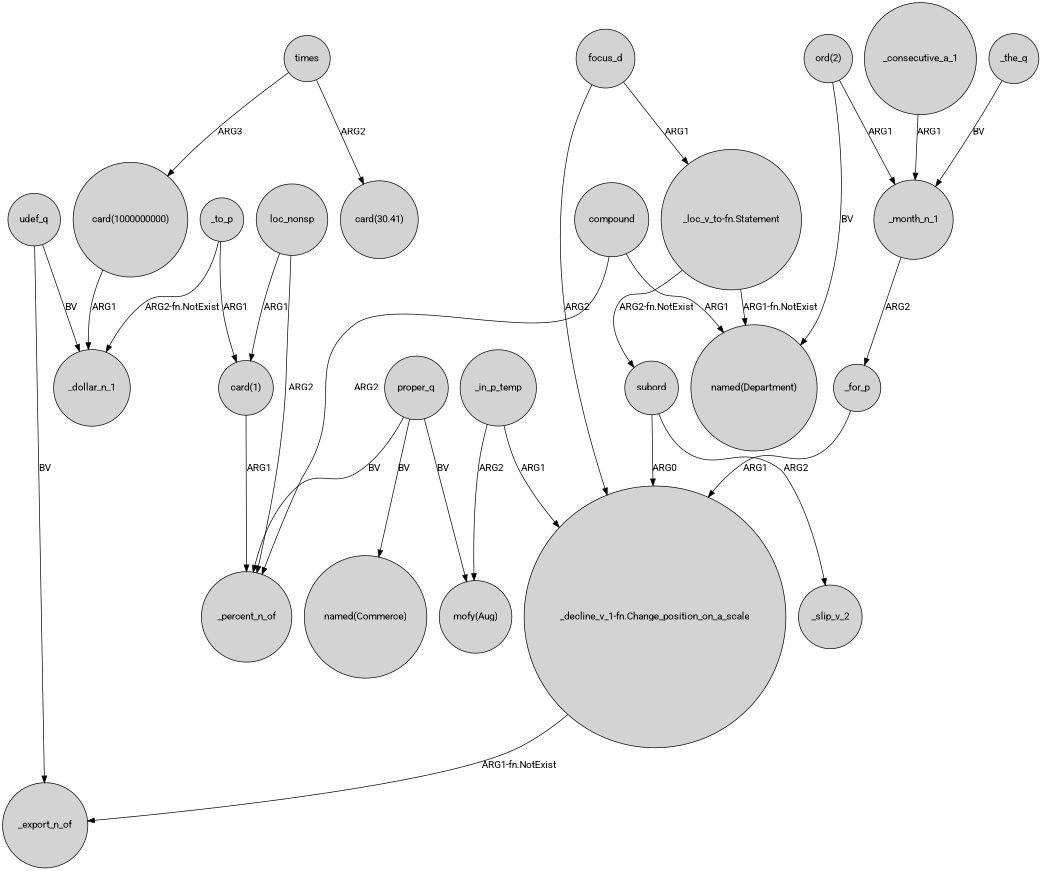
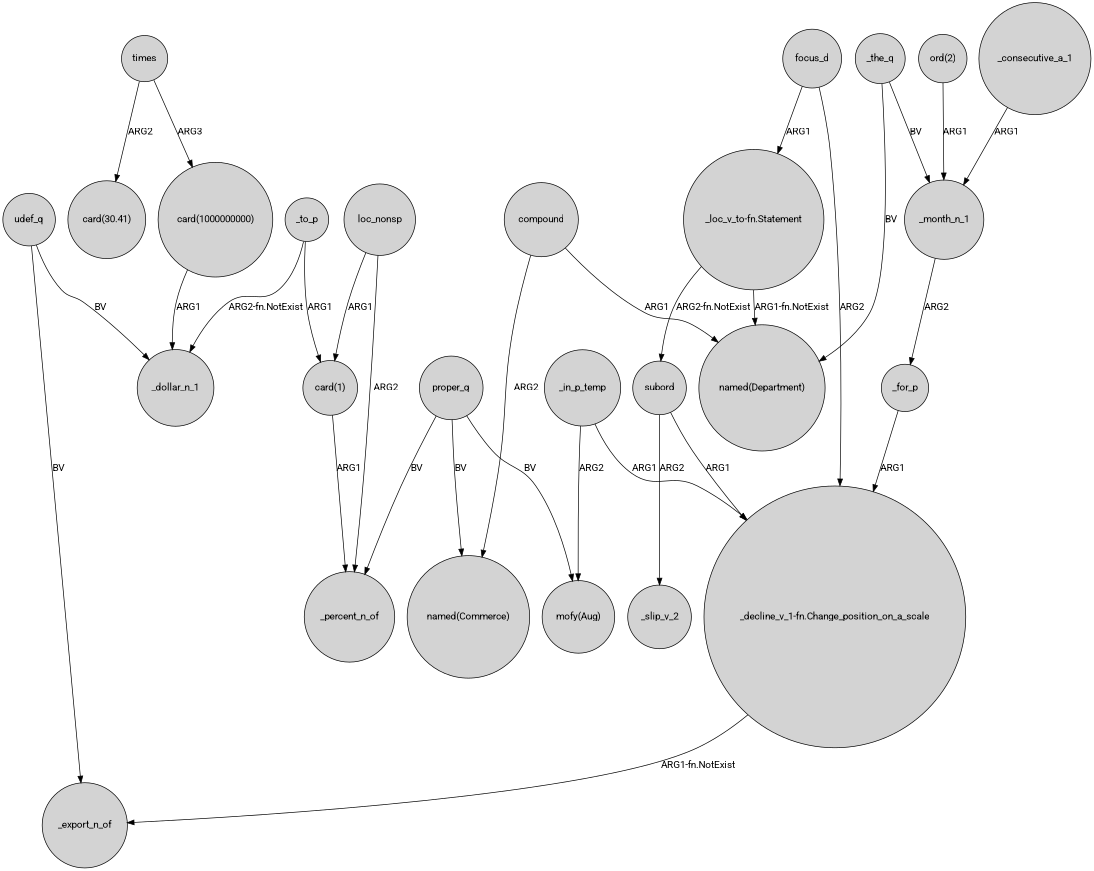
(840, 214) -> (884, 231)
(368, 319) -> (505, 402)
(665, 468) -> (718, 468)
